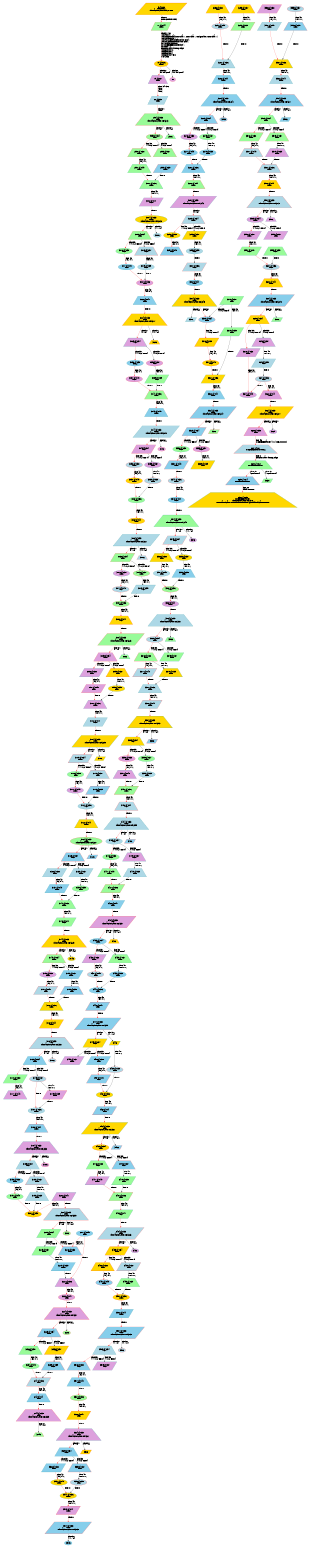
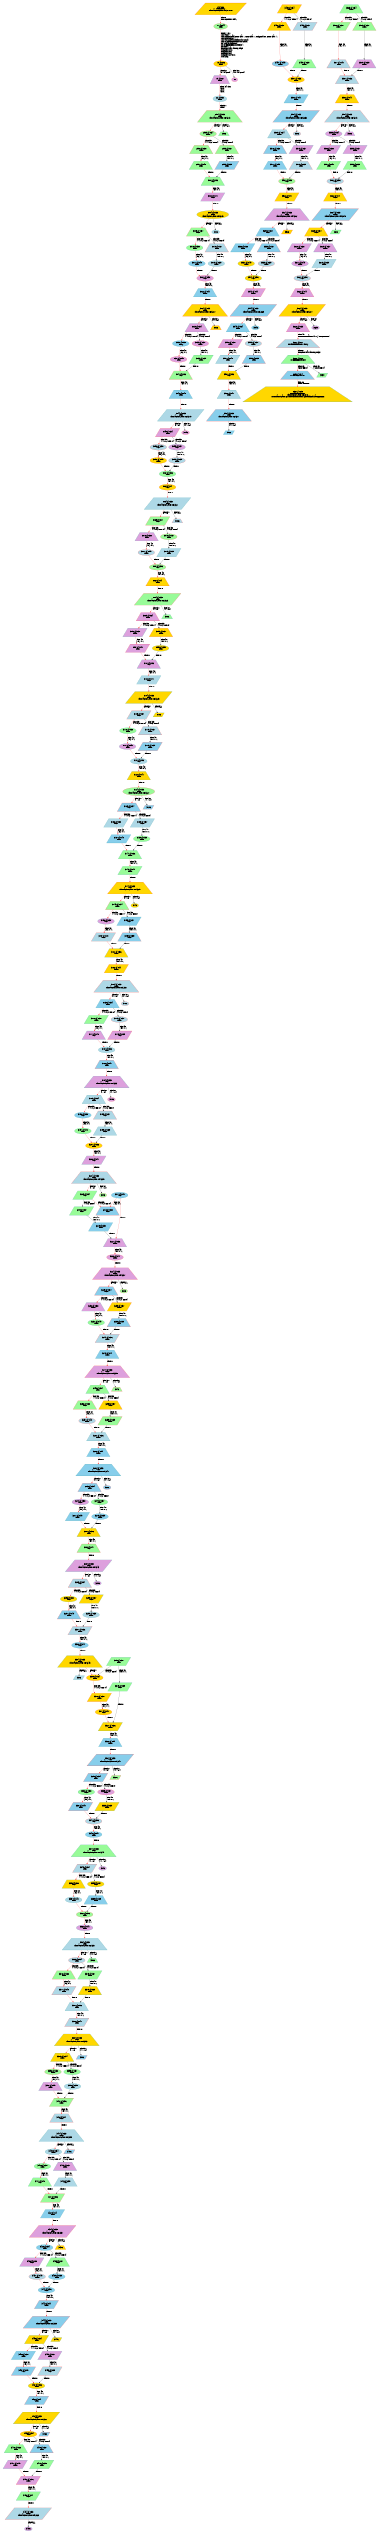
(218, 9) -> (85, 1405)
(161, 26) -> (221, 26)
(158, 100) -> (220, 99)
(273, 110) -> none
(189, 153) -> (77, 1517)
none -> (227, 157)
none -> (355, 157)
none -> (301, 165)
(193, 169) -> (89, 1532)
(207, 320) -> (95, 1678)
none -> (238, 328)
(256, 387) -> (301, 270)
(121, 573) -> (147, 537)
(158, 664) -> (90, 1982)
(127, 759) -> (53, 2072)
(115, 1055) -> (50, 2363)
(115, 1070) -> (50, 2371)
(35, 1094) -> (100, 1043)
(121, 1197) -> (28, 2480)
(47, 1206) -> (94, 1152)
(119, 1242) -> none
(30, 1350) -> (93, 1307)
none -> (98, 1389)
none -> (97, 1583)
none -> (74, 1622)
none -> (100, 1814)
